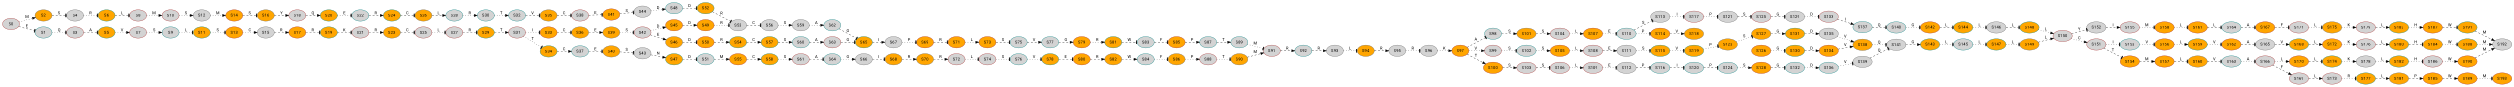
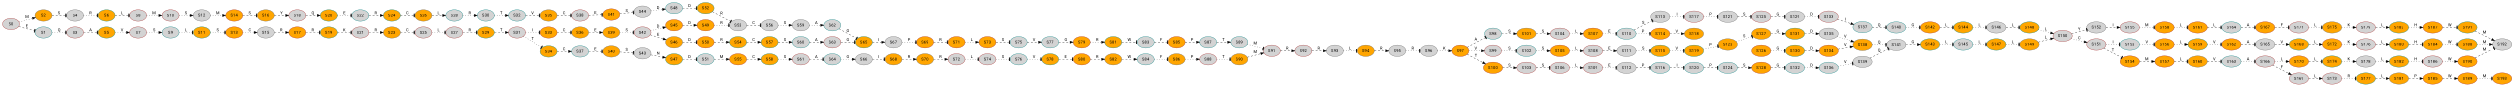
(1303, 51) -> (1303, 51)
(2483, 54) -> (2483, 54)
(1743, 68) -> (1743, 68)
